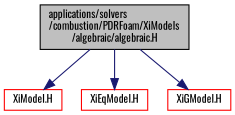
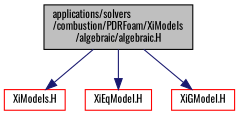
(33, 100) -> (35, 100)
